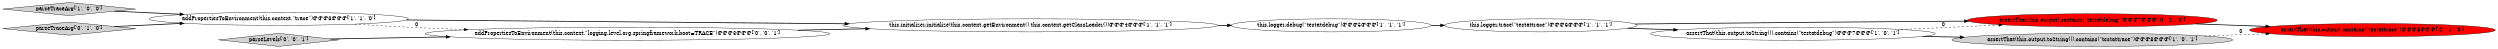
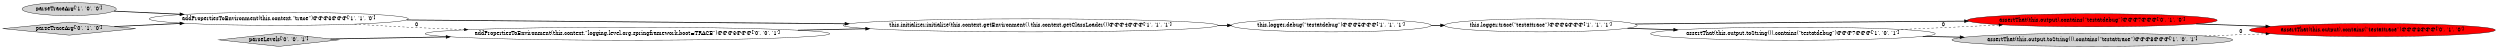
(69, 9) -> (69, 9)
